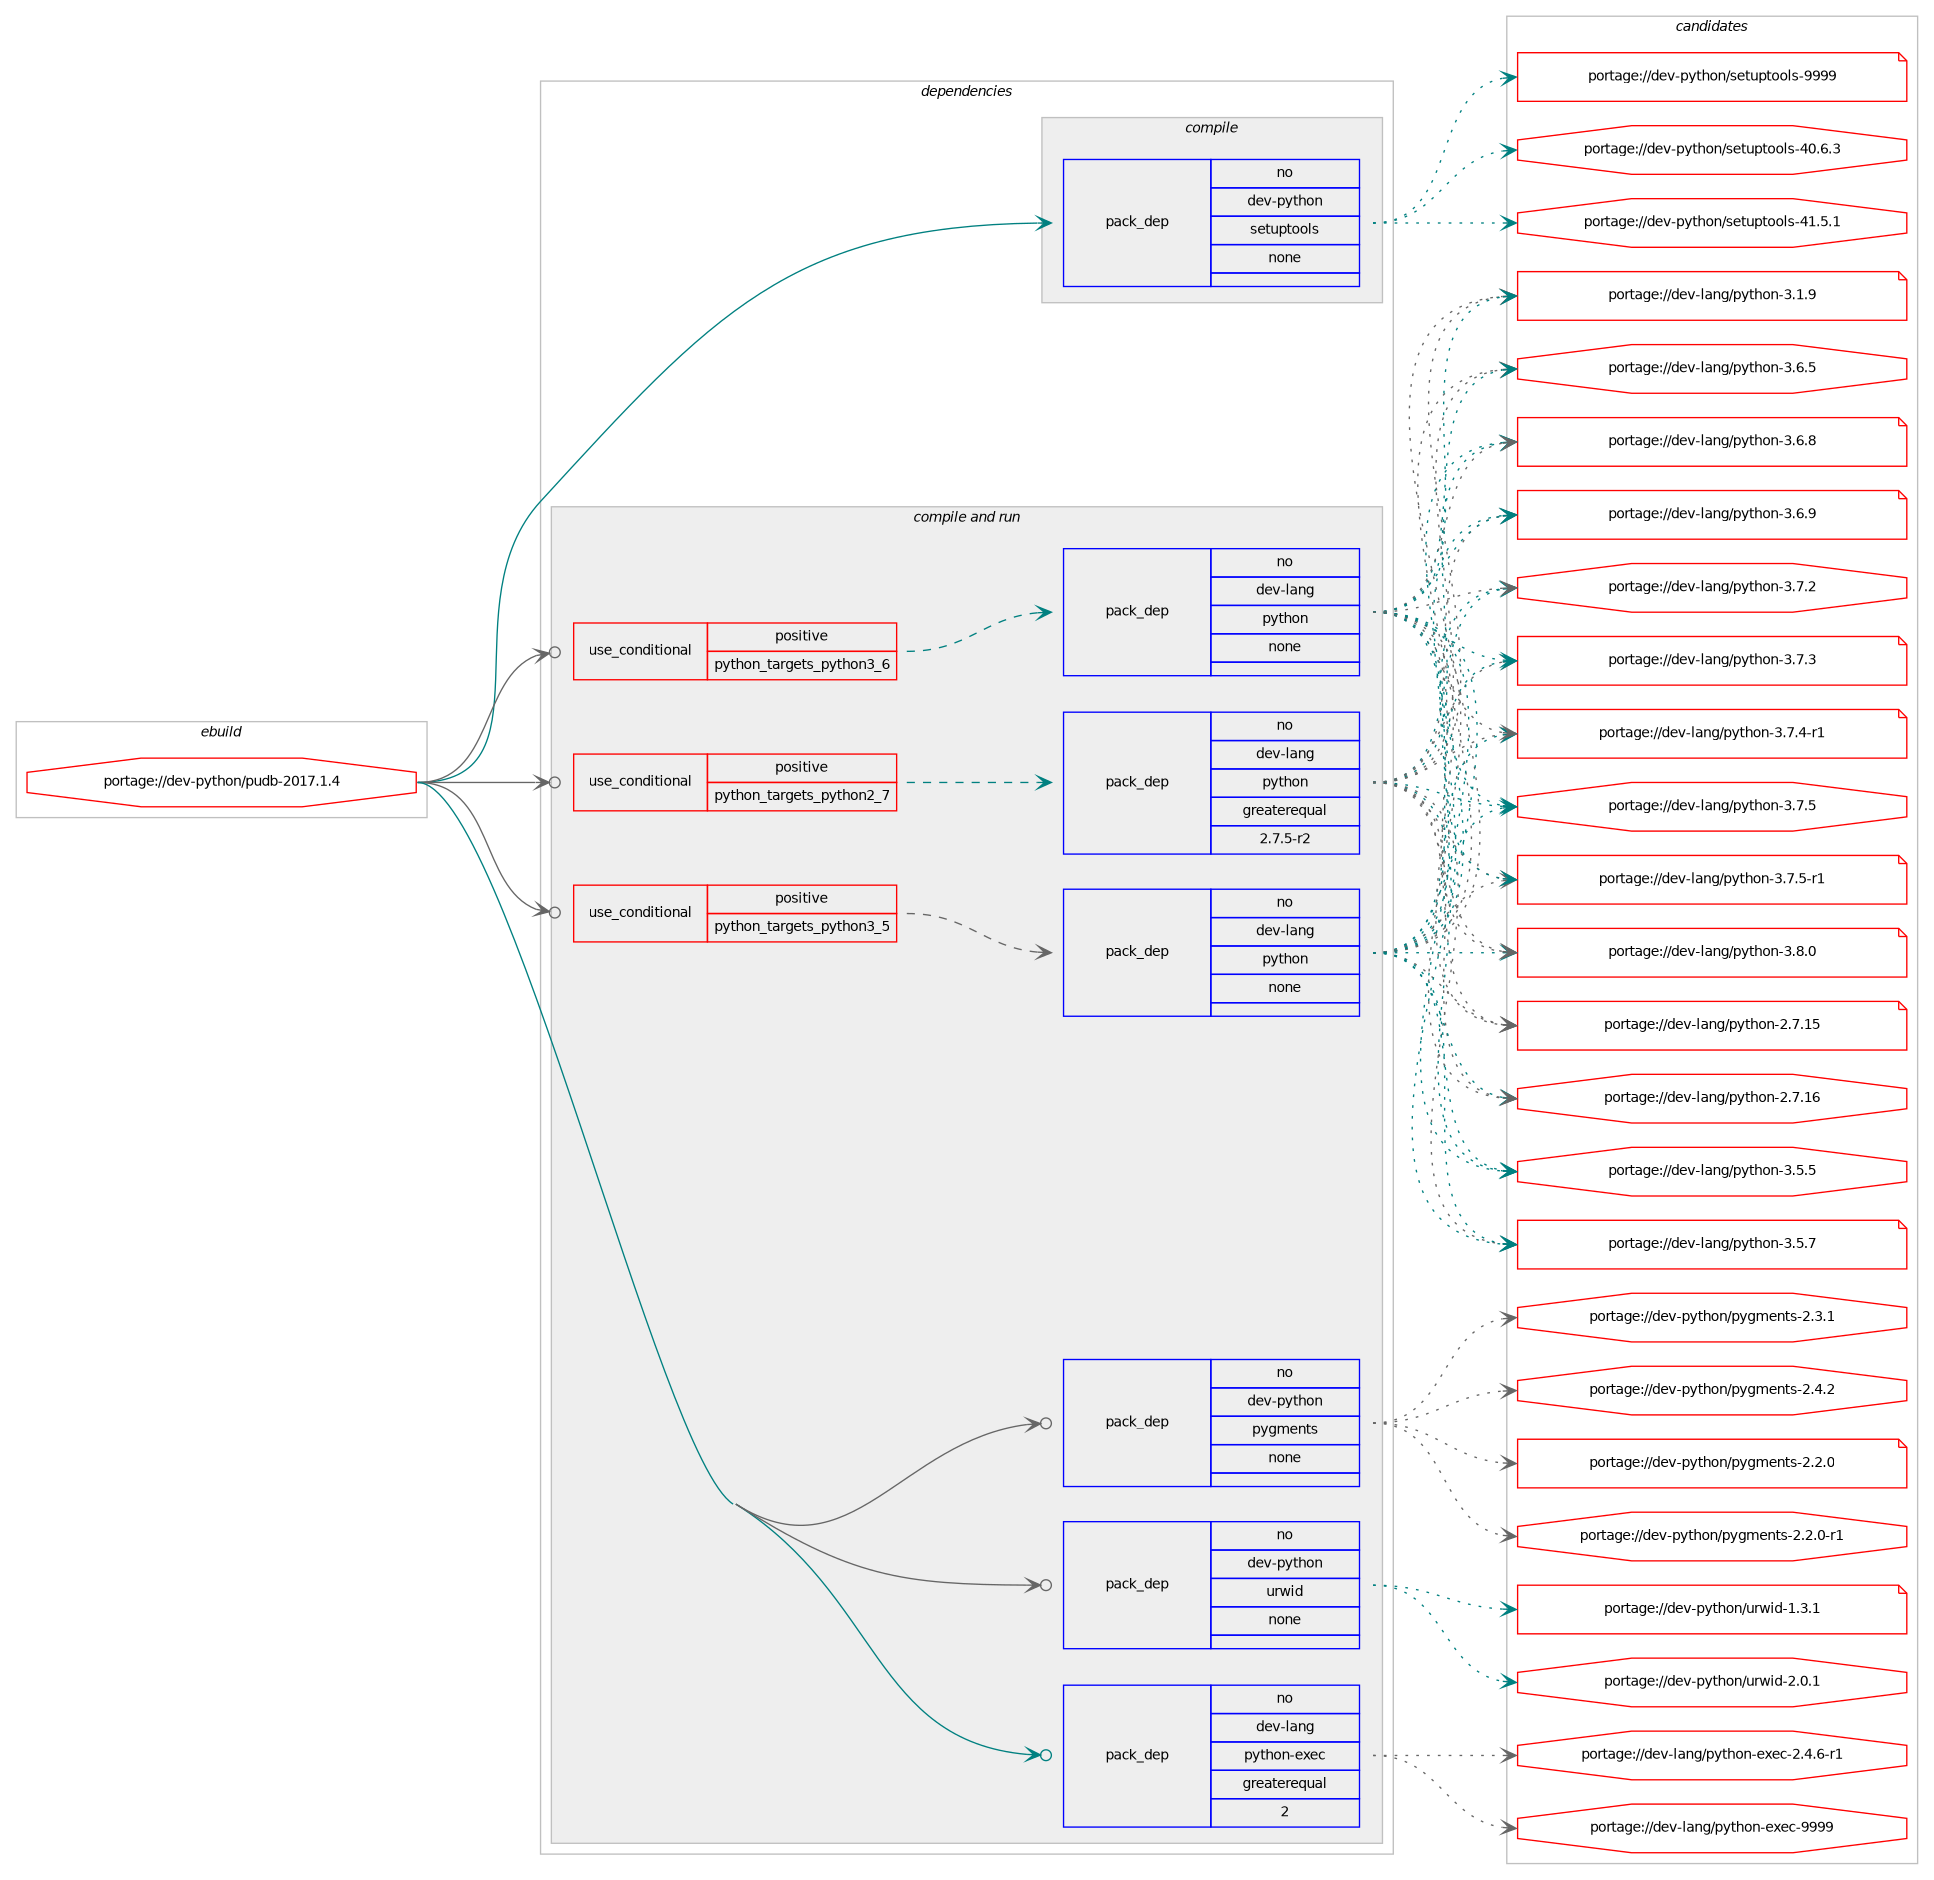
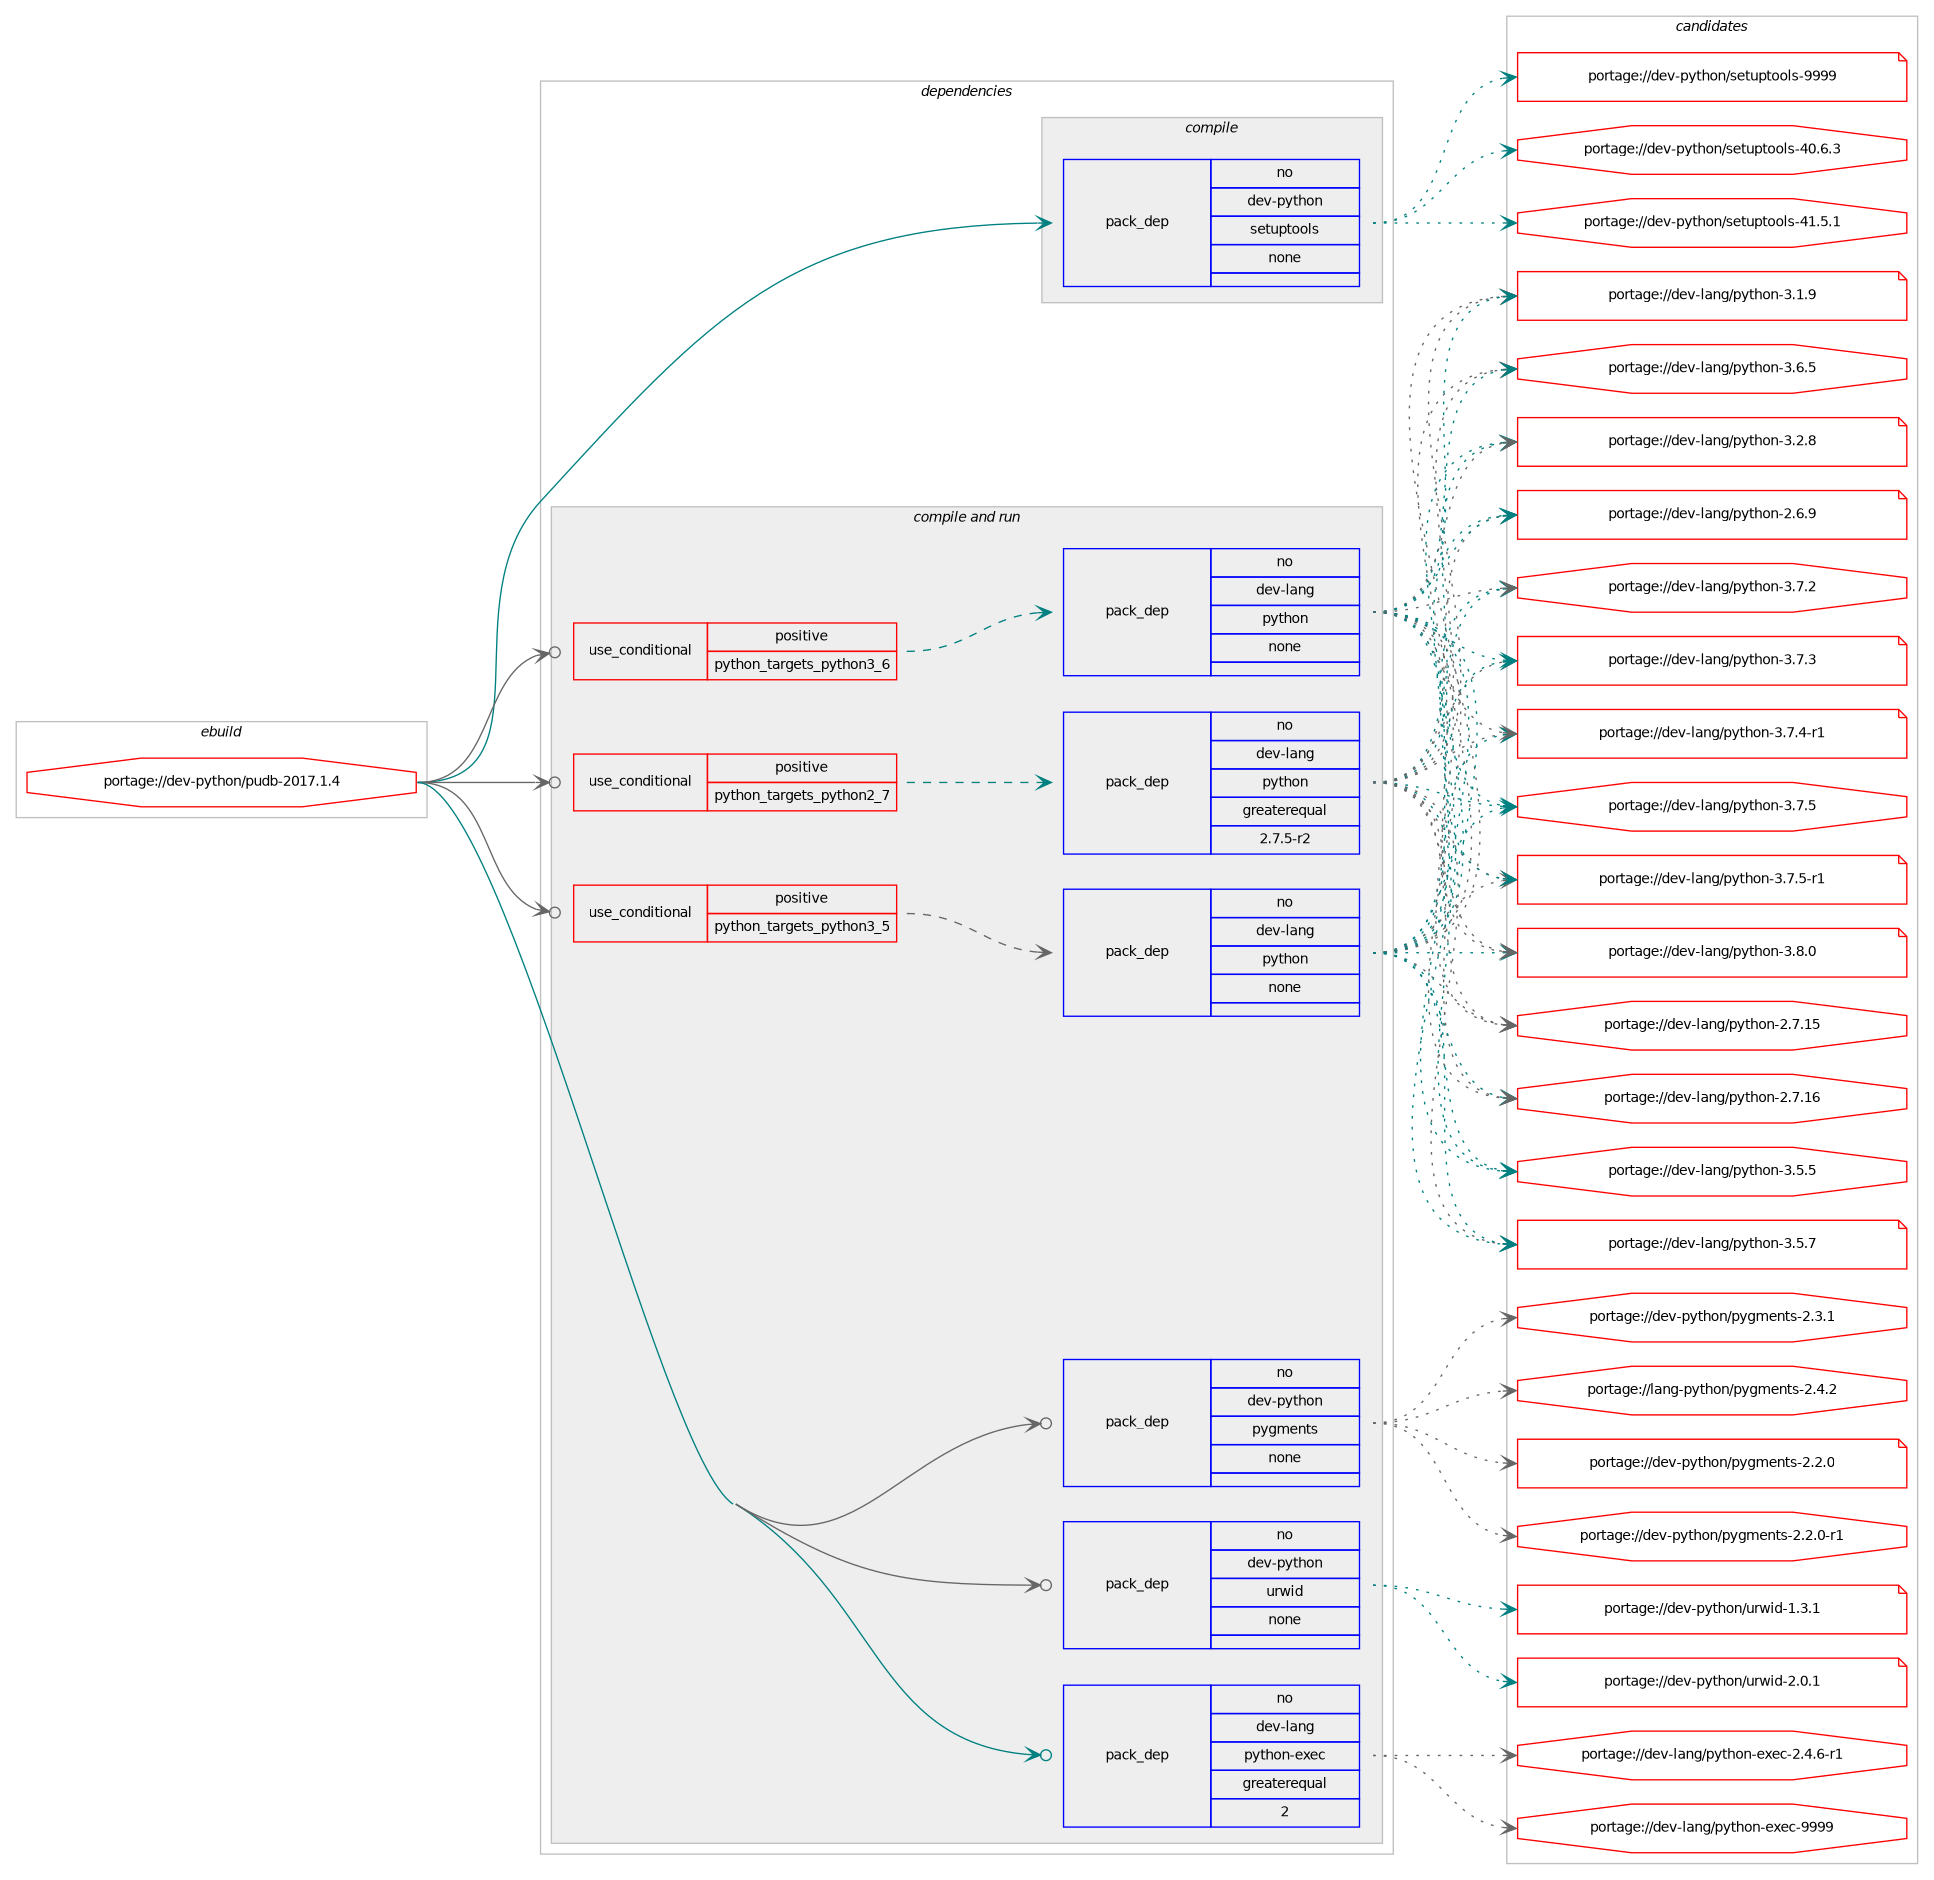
(1712, 442) -> (1712, 442)
(1712, 515) -> (1712, 515)
(1712, 1026) -> (1712, 1026)
(1712, 1391) -> (1712, 1391)
(1712, 1682) -> (1712, 1682)
